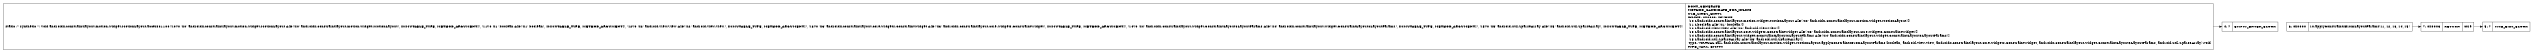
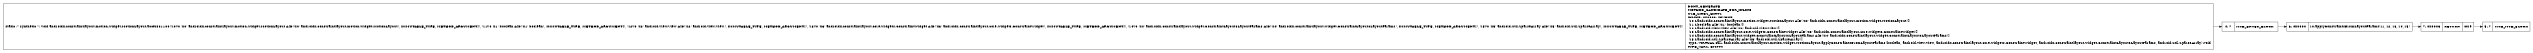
(2255, 27) -> (2255, 27)
none -> (2281, 27)
(2511, 27) -> (2511, 27)
